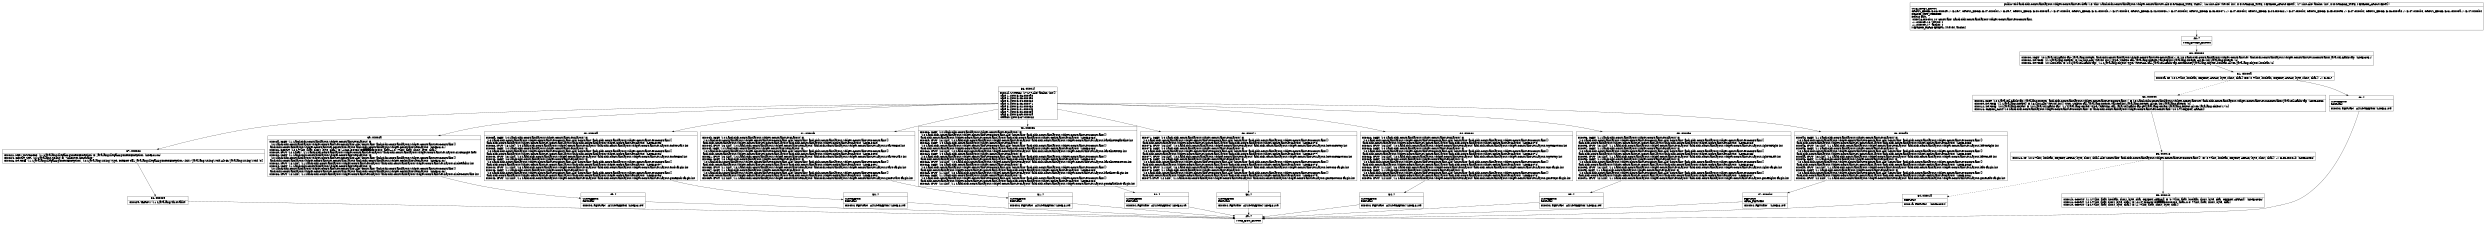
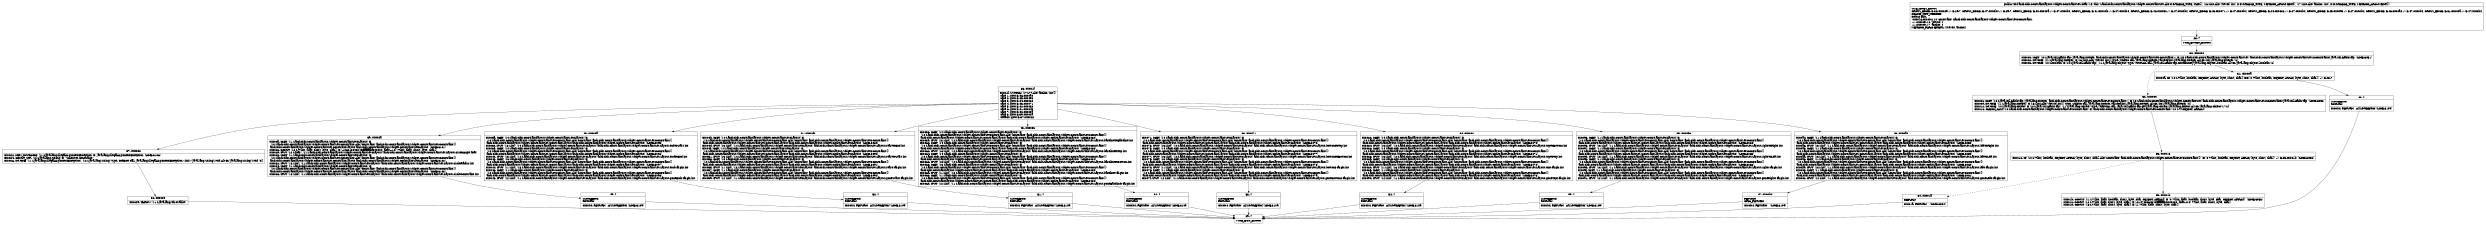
(2205, 88) -> (2150, 77)
